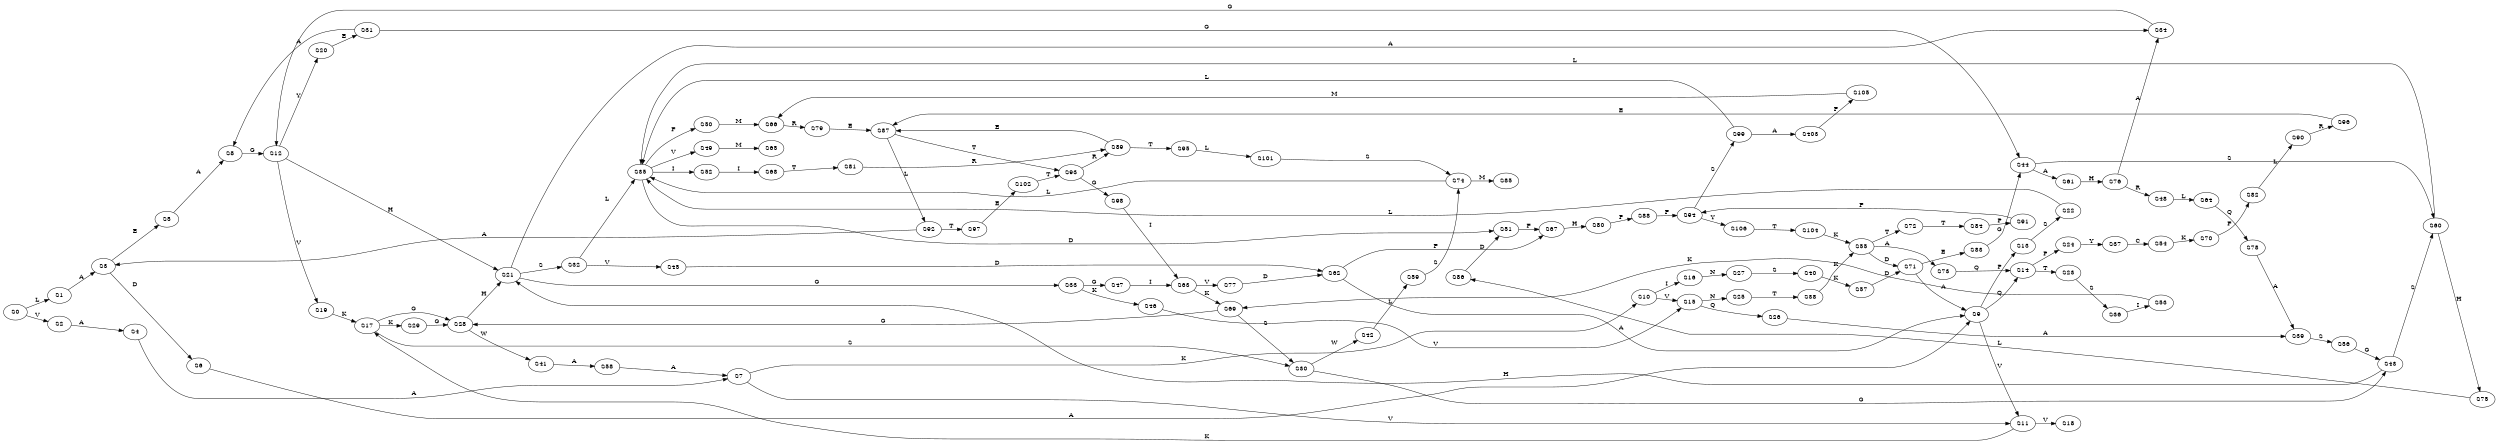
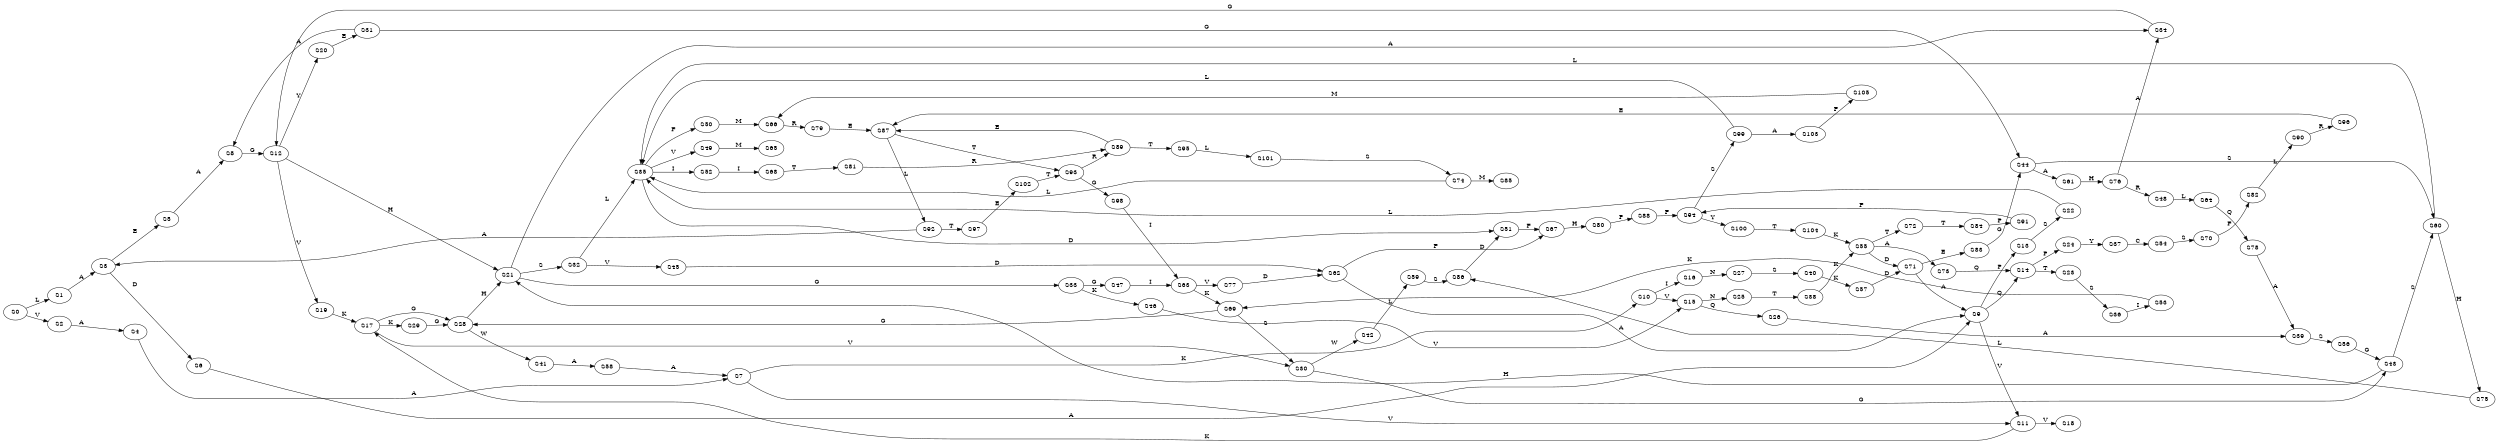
(1810, 134) -> (1810, 134)
(1739, 229) -> (1739, 229)
(2184, 238) -> (2184, 238)
(1452, 239) -> (1433, 283)
(850, 343) -> (850, 343)
